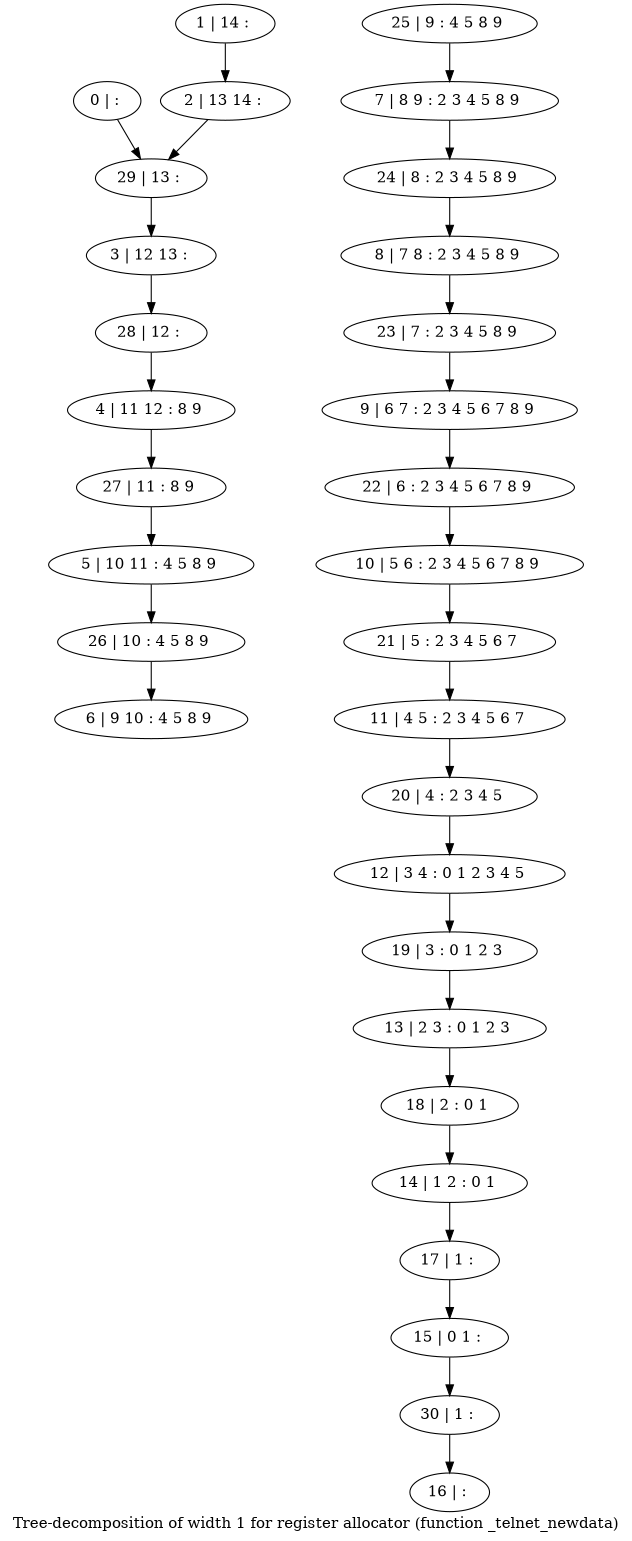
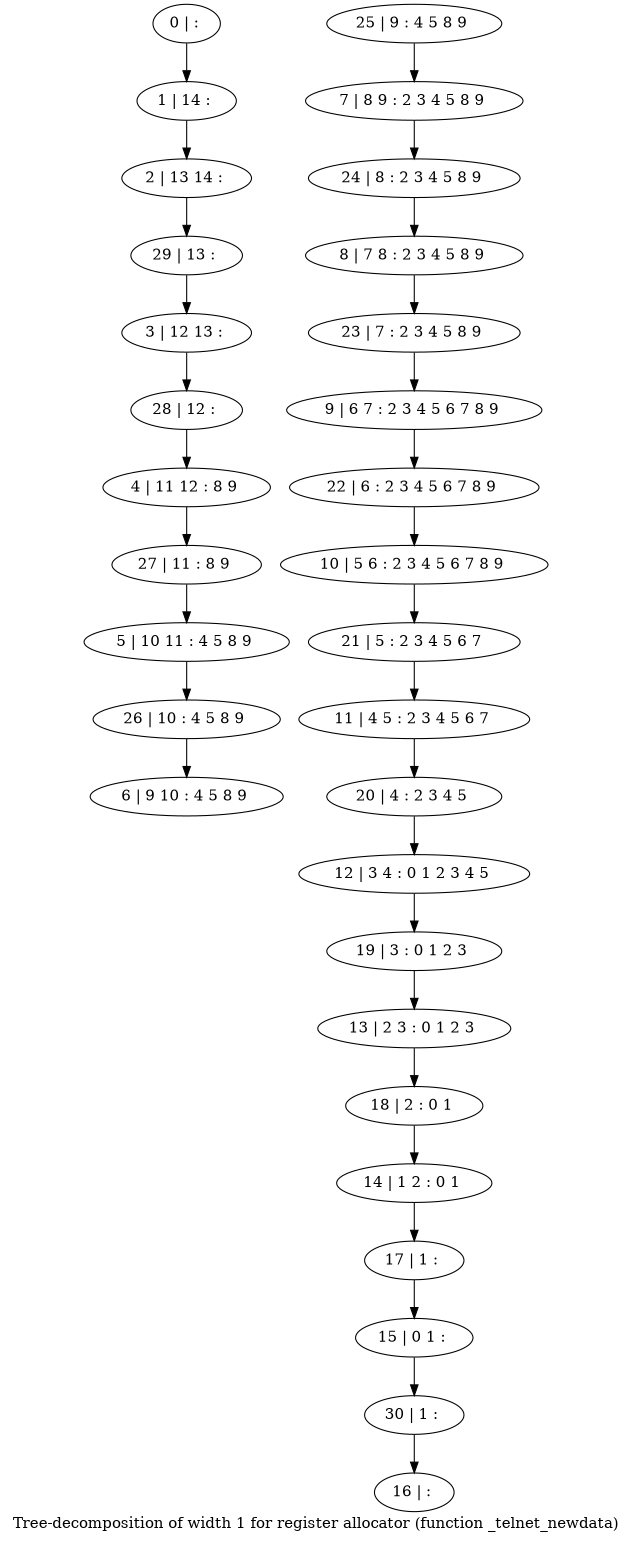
(126, 134) -> (187, 57)
